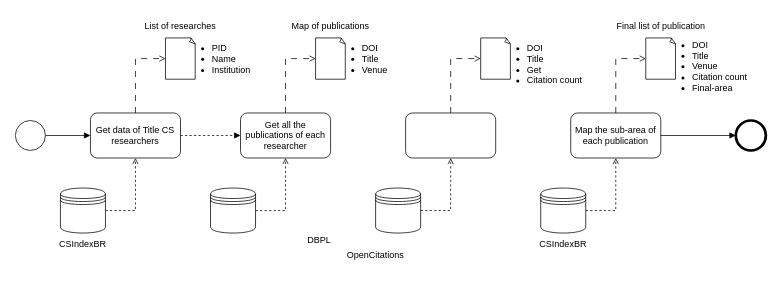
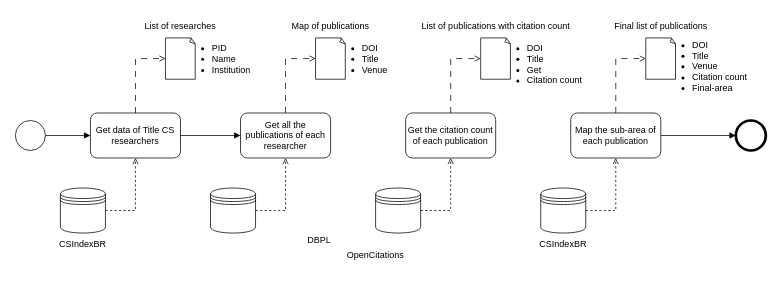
none -> (495, 27)
(661, 27) -> (661, 27)
(208, 135) -> (208, 135)
none -> (450, 135)
